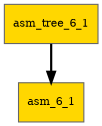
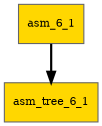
(51, 58) -> (51, 58)
